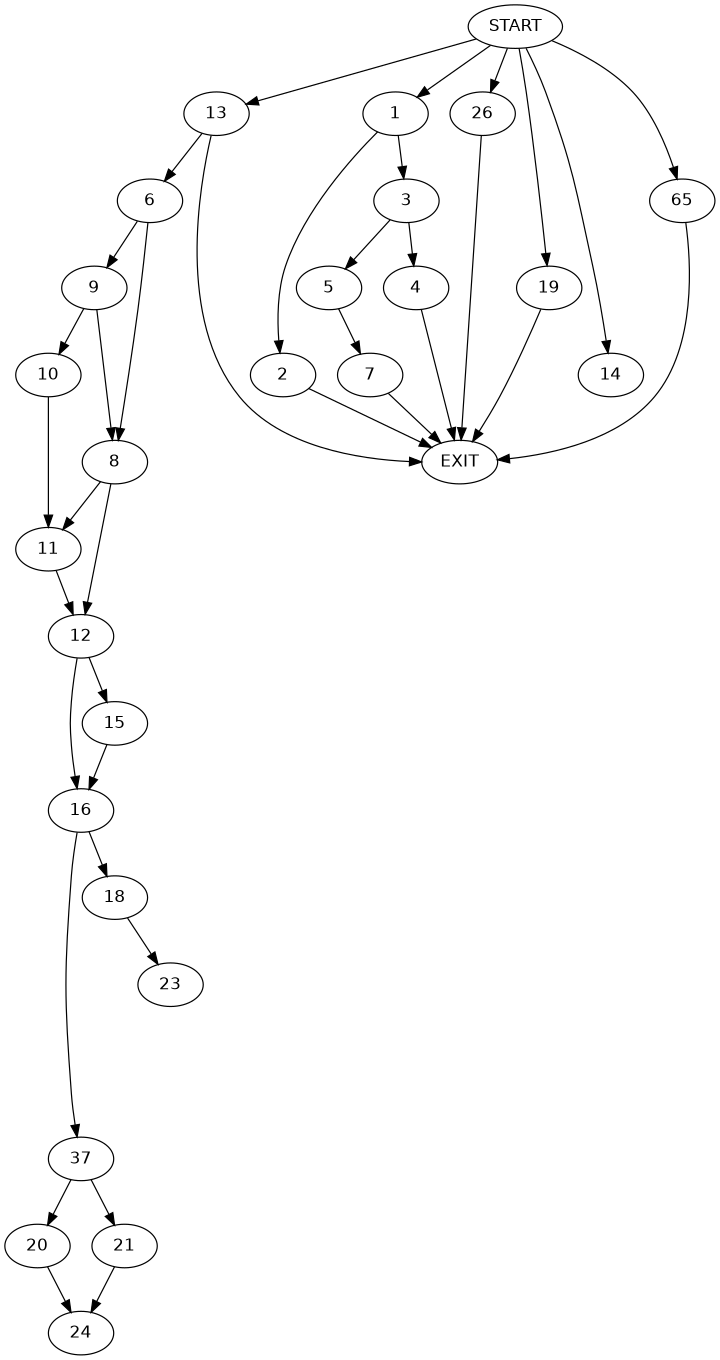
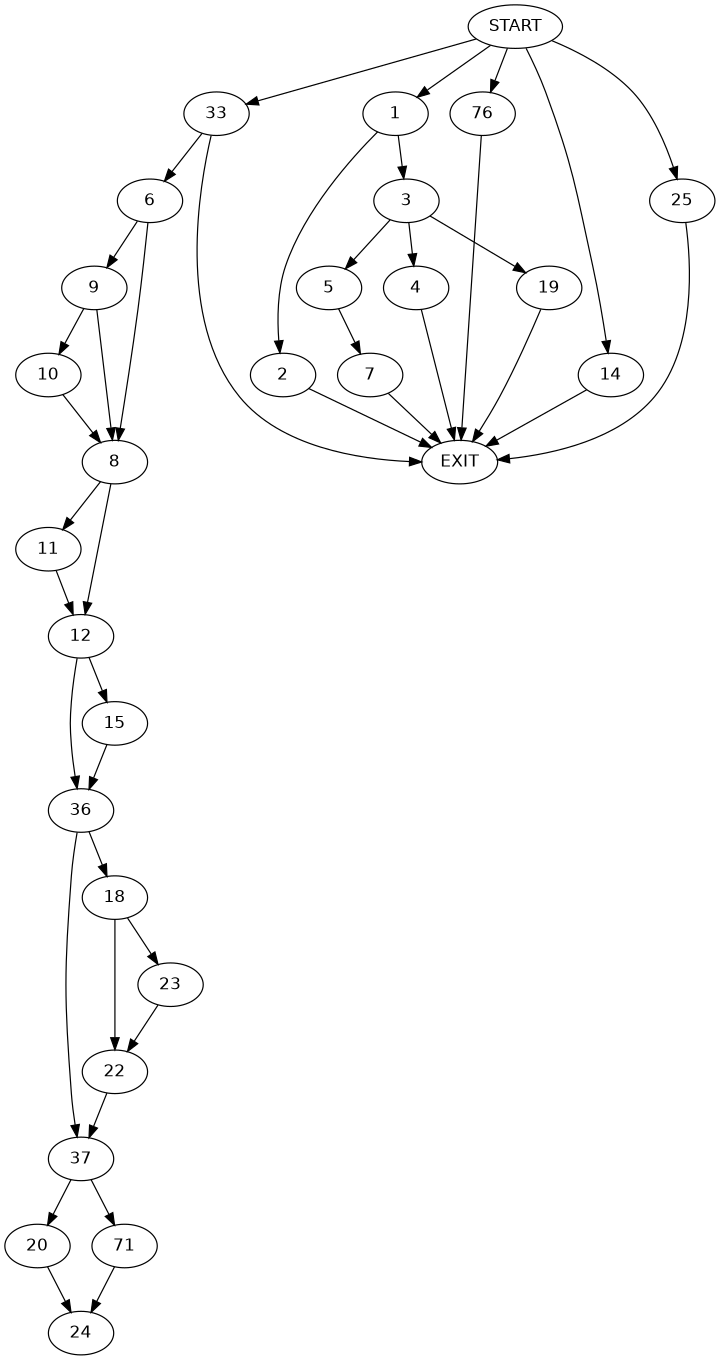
(217, 114) -> (217, 114)
(483, 114) -> (483, 114)
(534, 151) -> (466, 237)
(682, 201) -> (682, 201)
none -> (542, 415)
(48, 456) -> (78, 414)
(81, 811) -> (81, 811)
none -> (115, 1072)
(125, 1246) -> (125, 1246)
